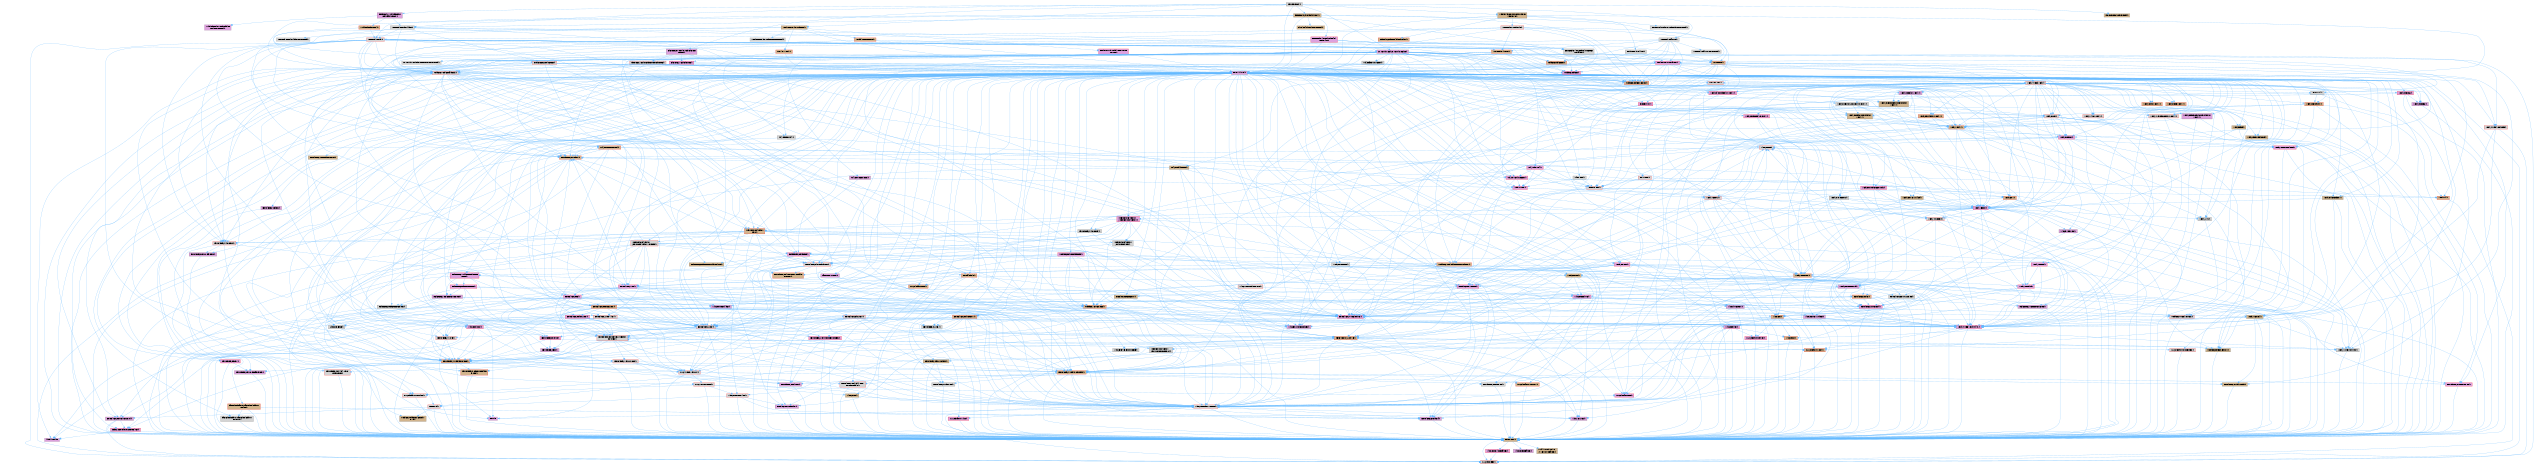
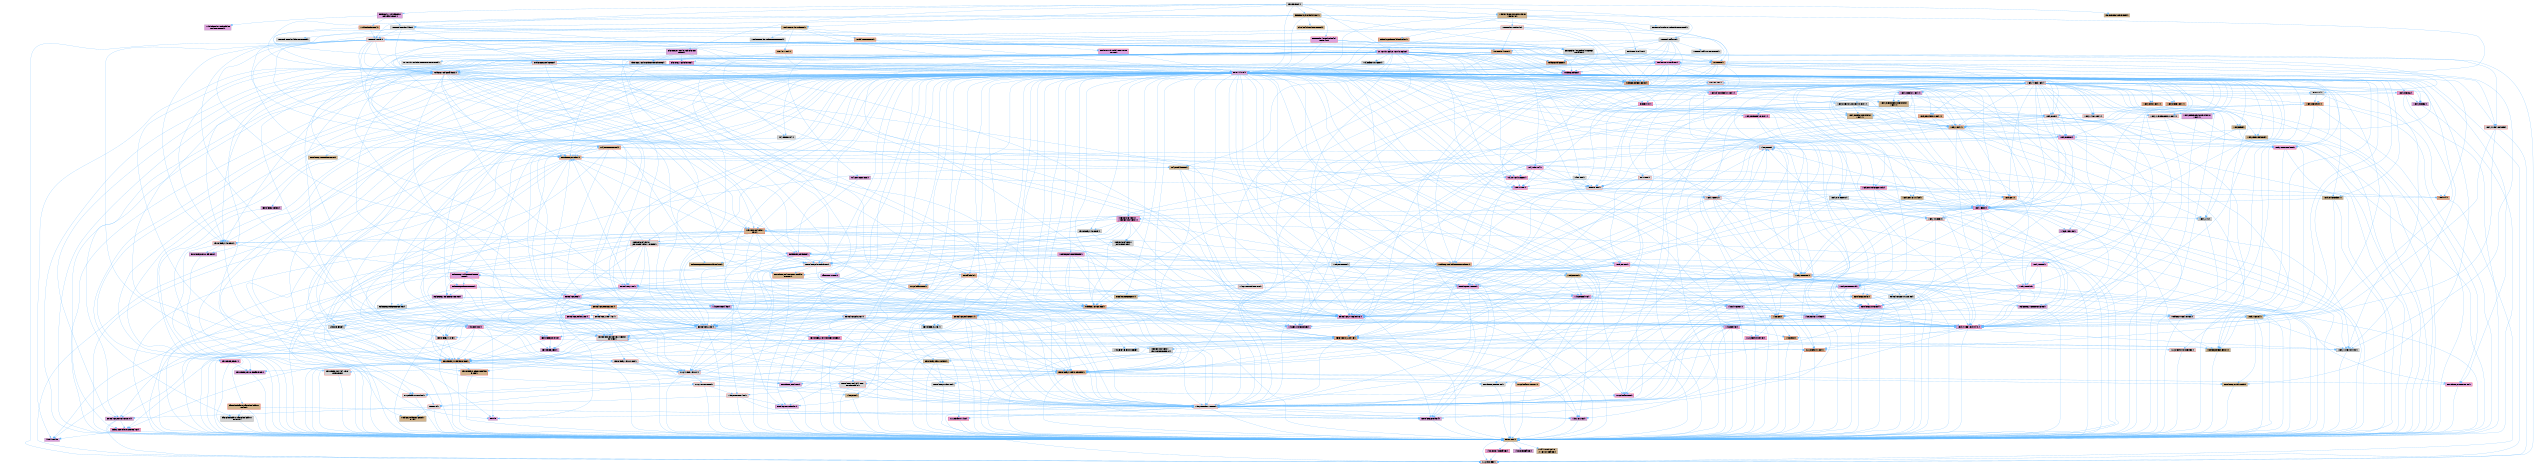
(891, 163) -> (875, 163)
